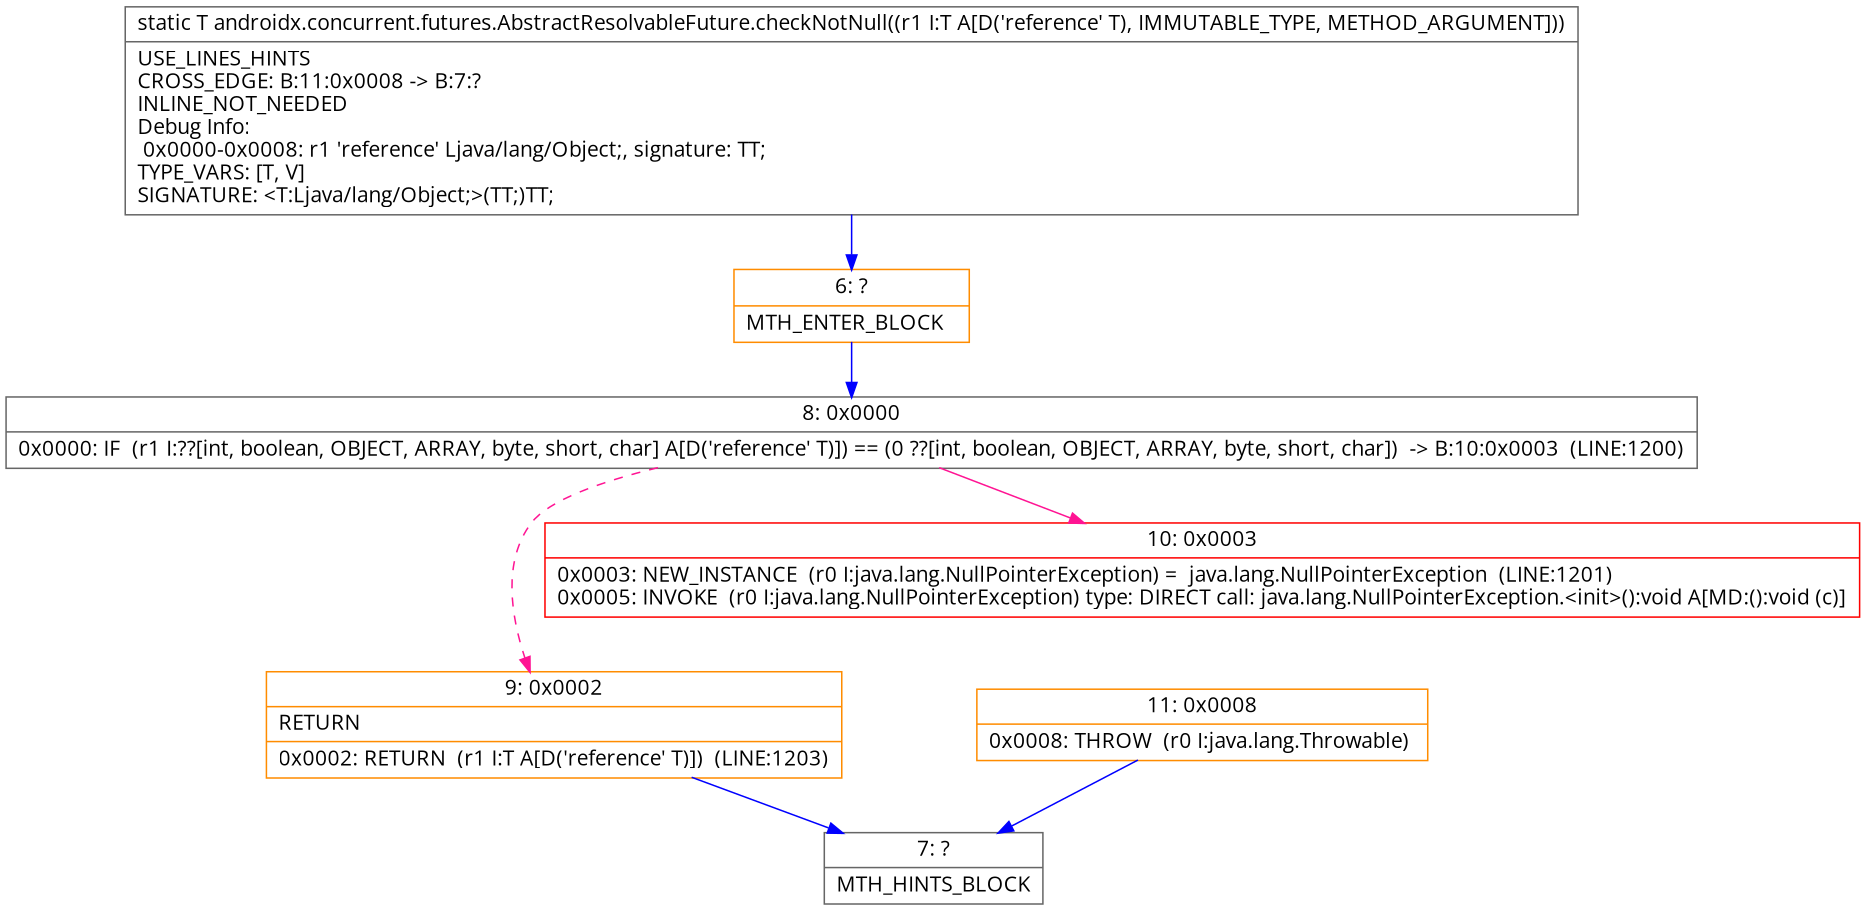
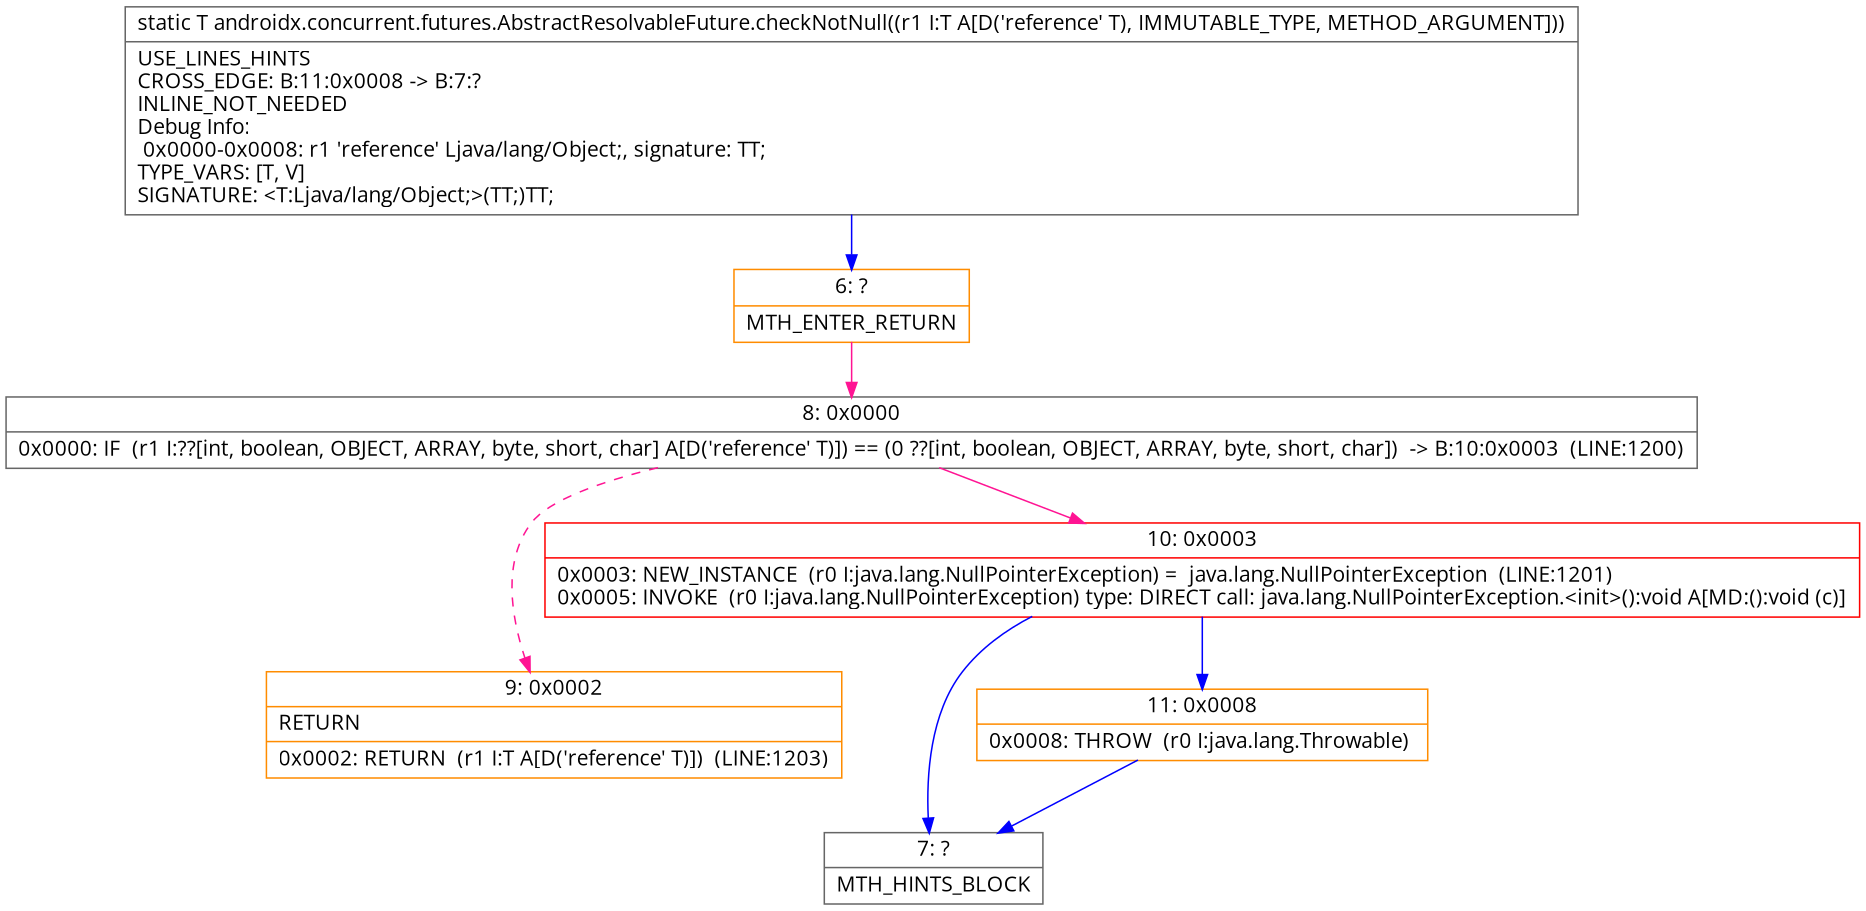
(845, 323) -> (852, 323)
(852, 362) -> (852, 362)
none -> (1202, 645)
(760, 803) -> (947, 699)
